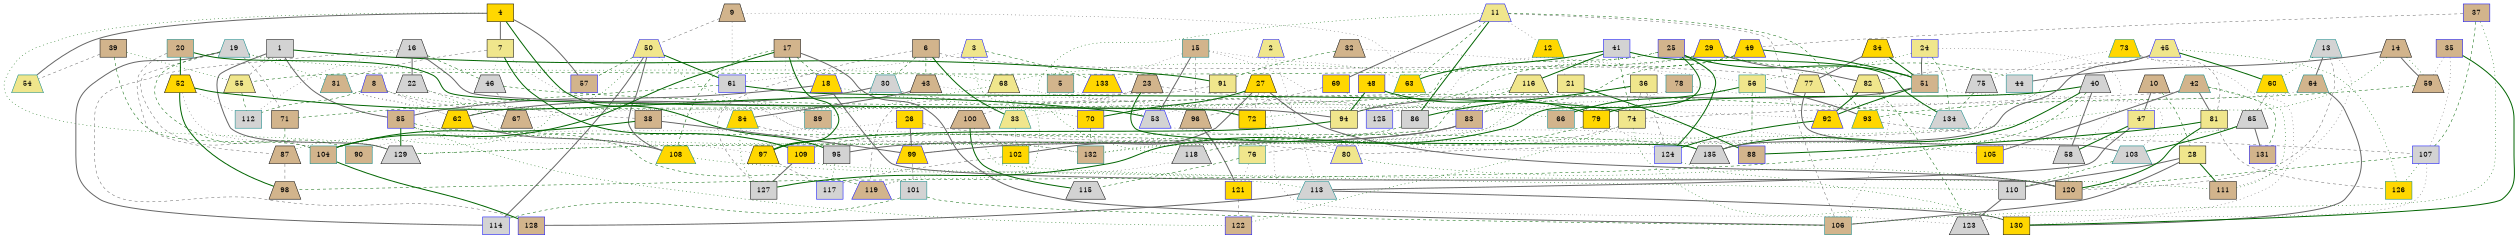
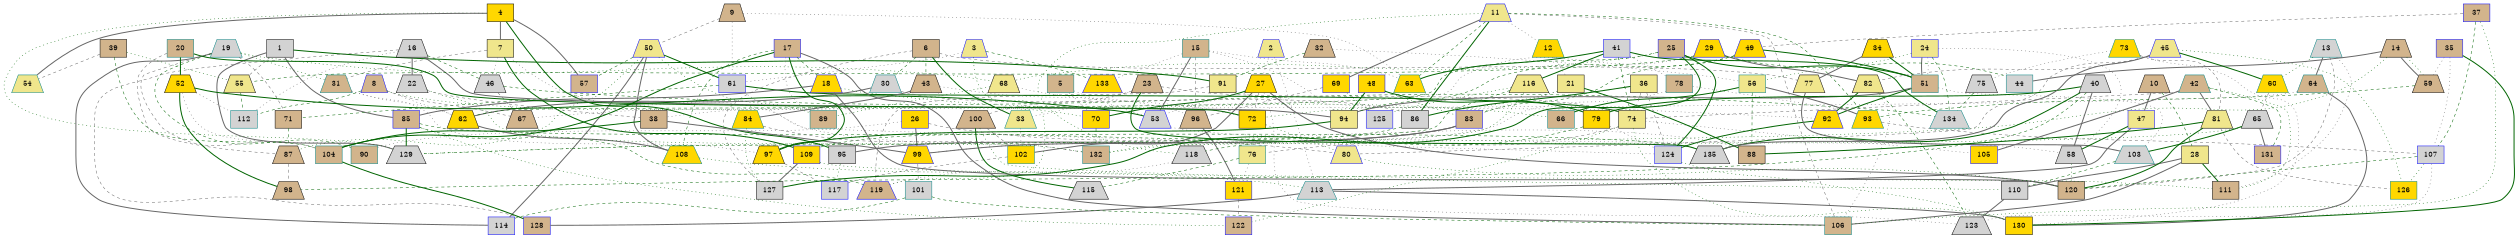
(787, 48) -> (787, 48)
(2214, 119) -> (2217, 119)
(1752, 155) -> (1752, 155)
